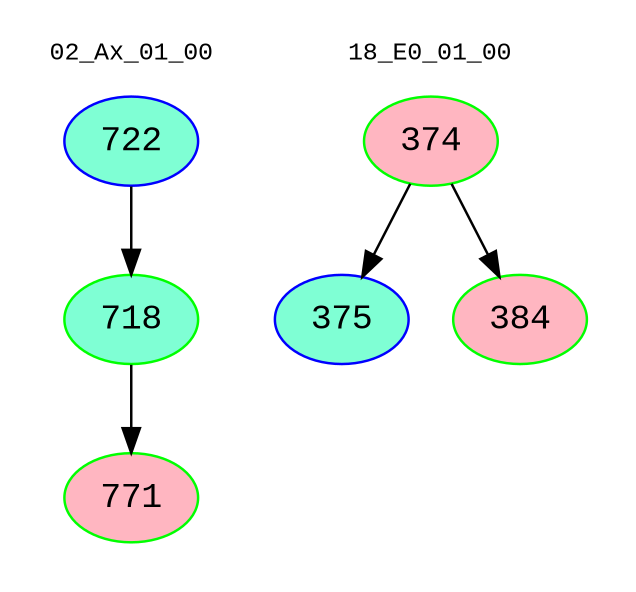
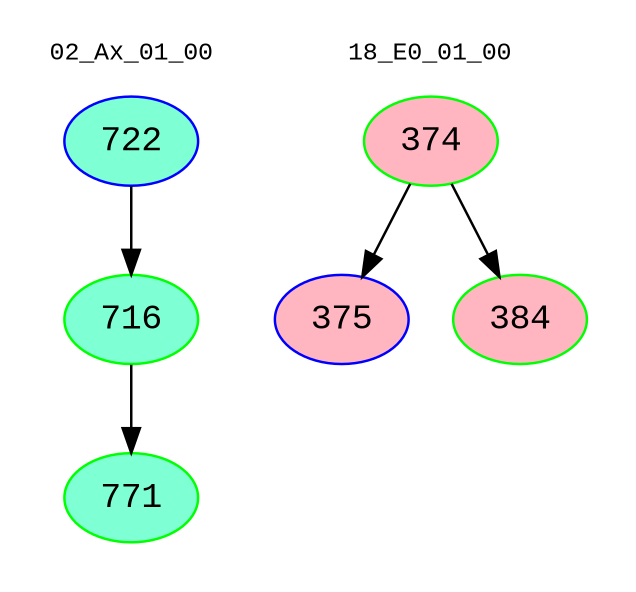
(131, 319) -> (131, 319)
(342, 319) -> (342, 319)
(131, 498) -> (131, 498)
